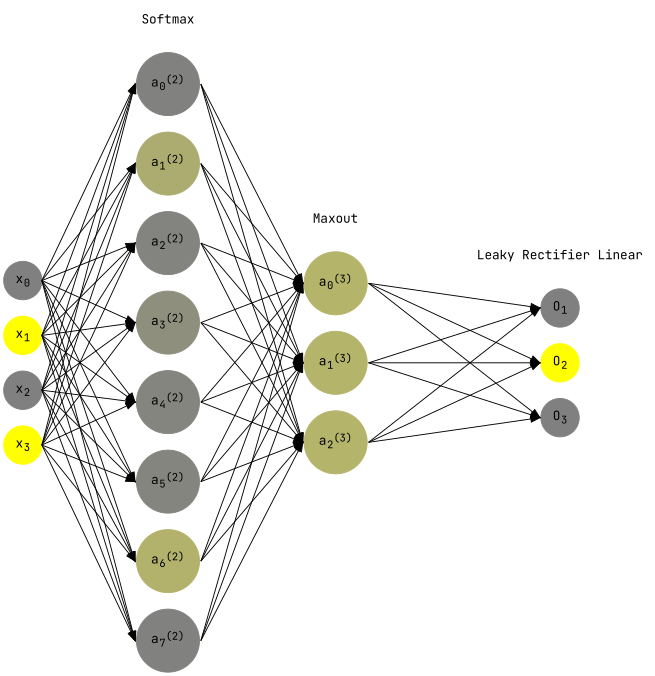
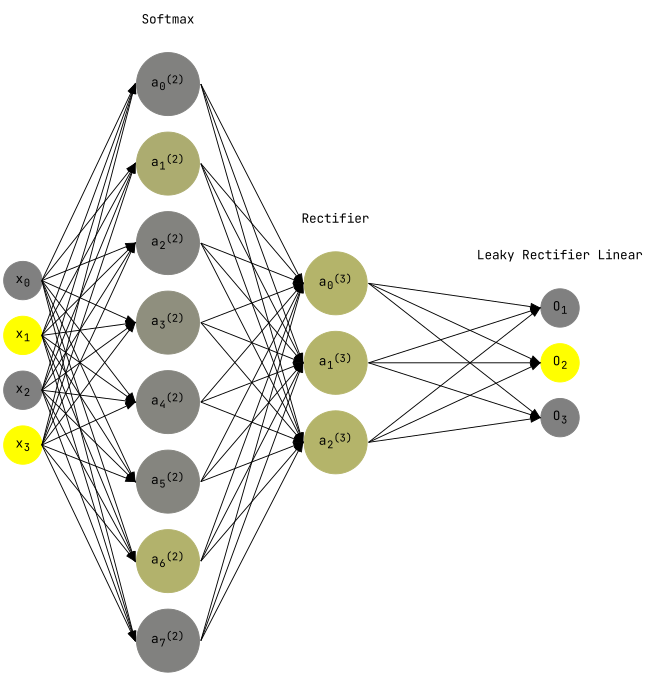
(336, 219) -> (336, 219)
